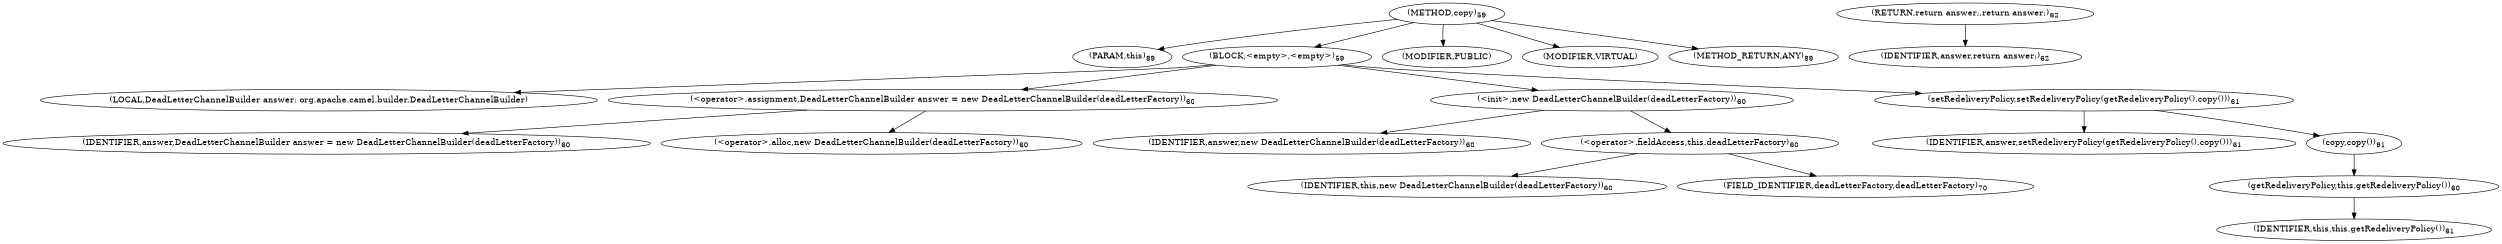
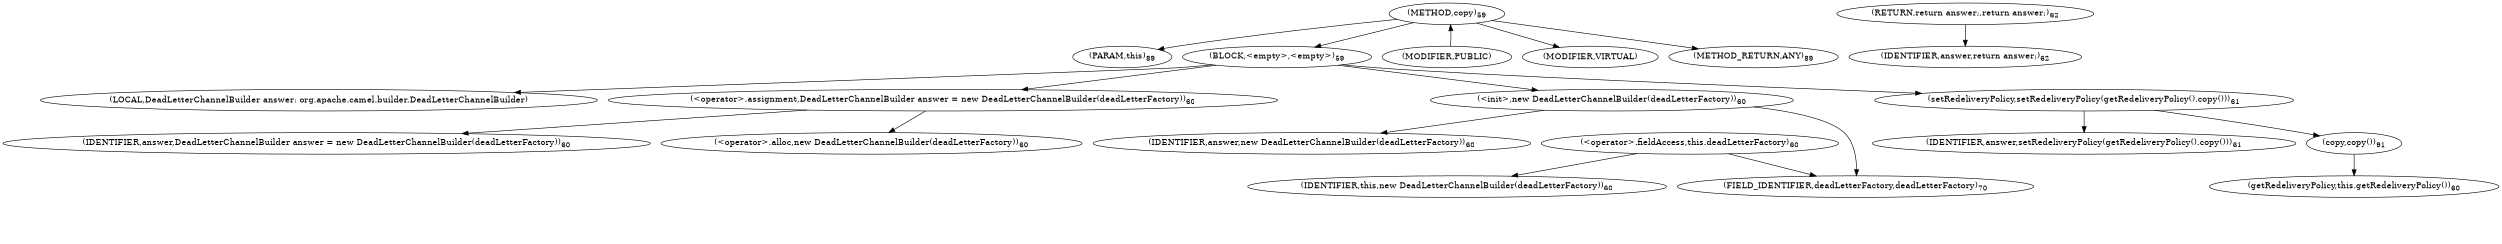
(1443, 32) -> (1451, 38)
(1648, 120) -> (1820, 120)
(2354, 230) -> none
